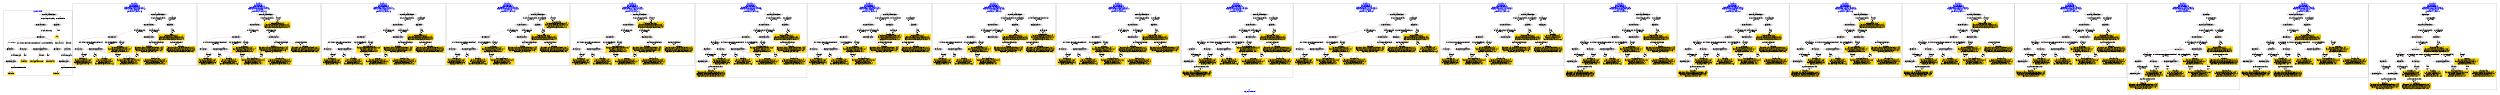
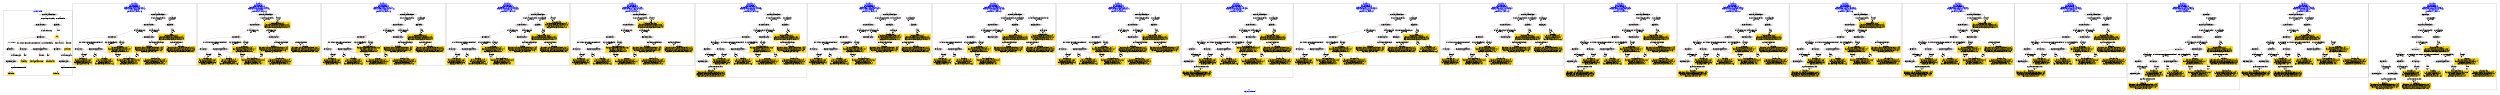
(67, 49) -> (67, 49)
